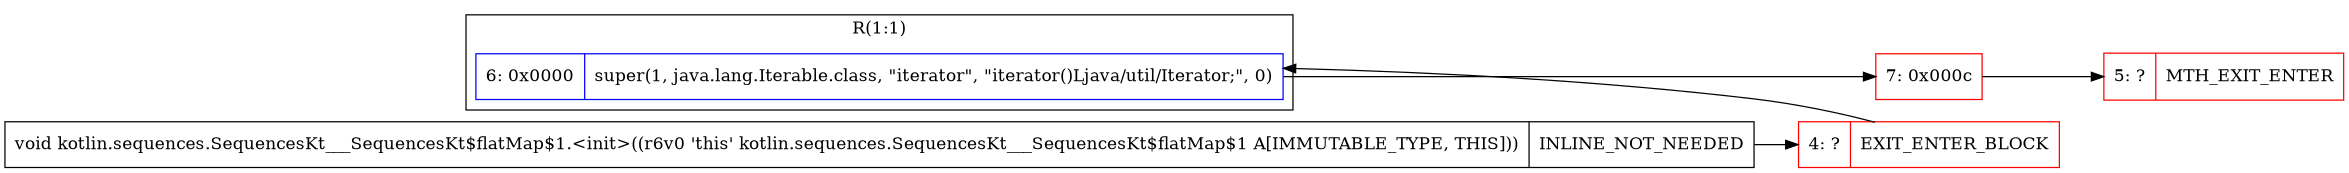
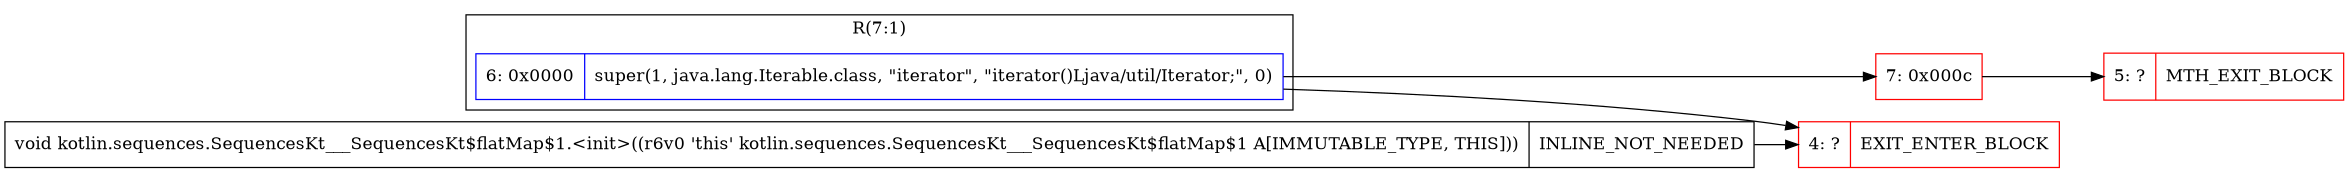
(879, 29) -> (879, 29)
(2250, 76) -> (2250, 76)
(1601, 84) -> (1535, 101)
